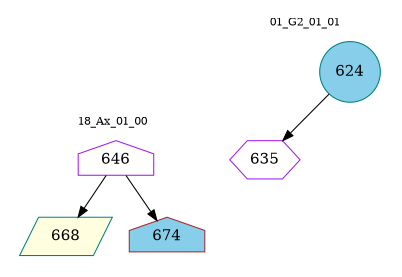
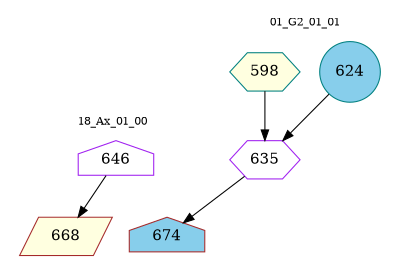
none -> (265, 72)
(138, 194) -> (220, 195)
(66, 236) -> (66, 236)
